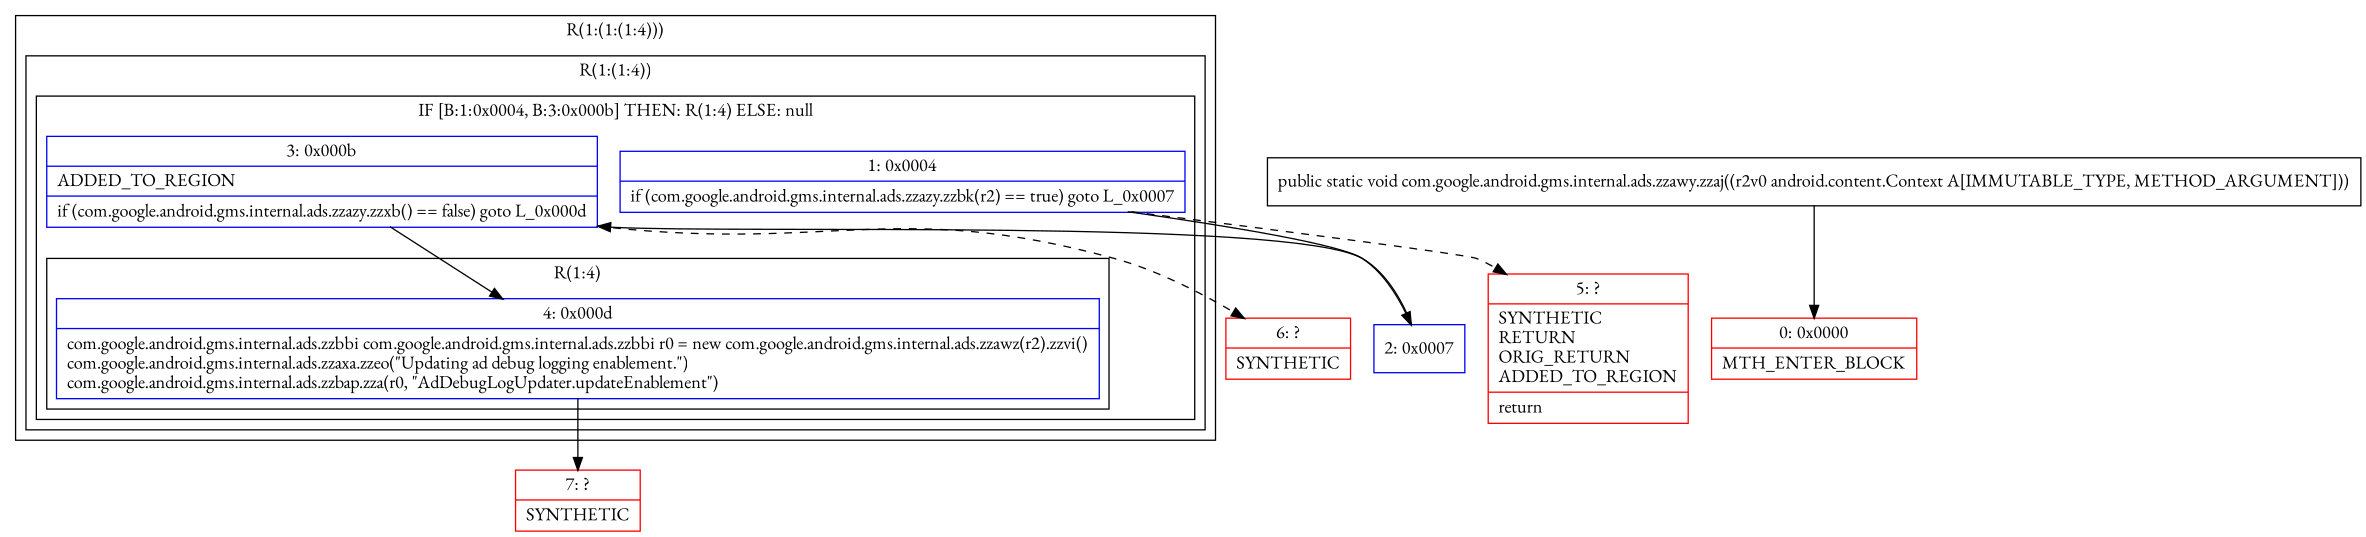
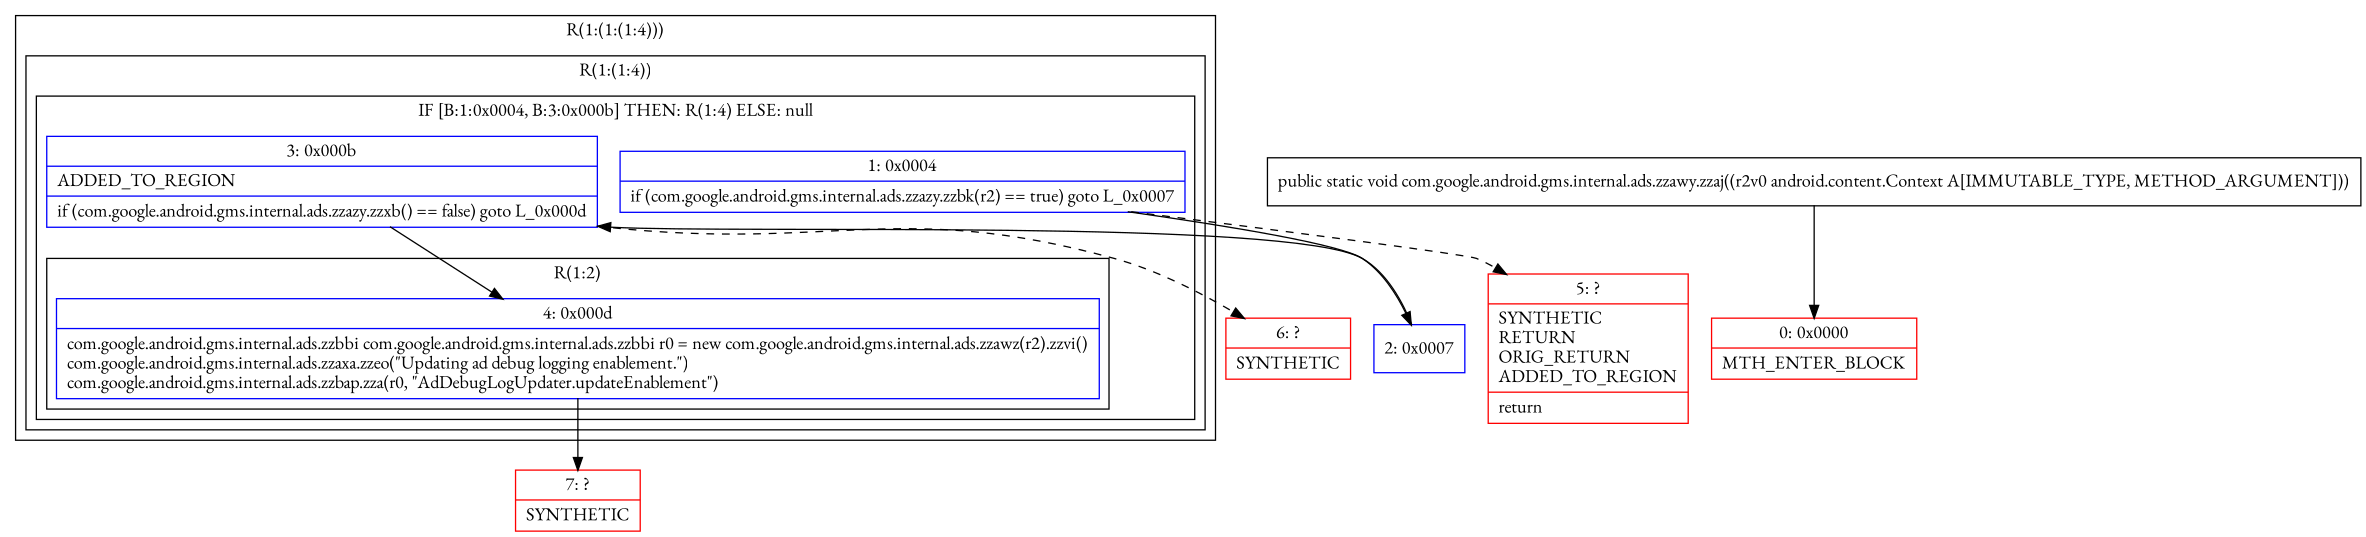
(578, 273) -> (578, 273)
